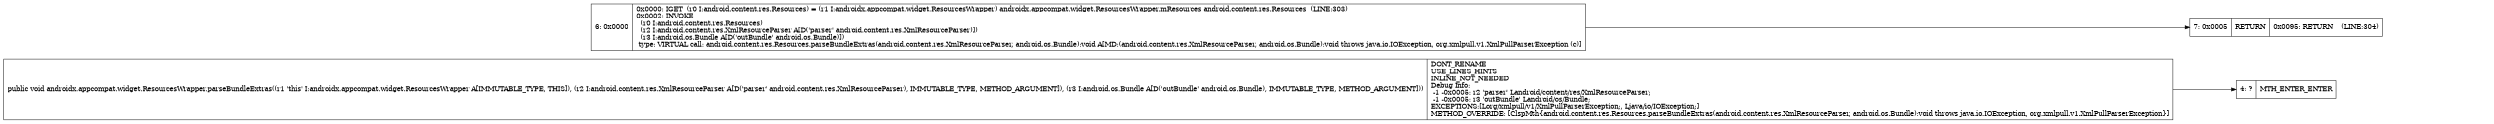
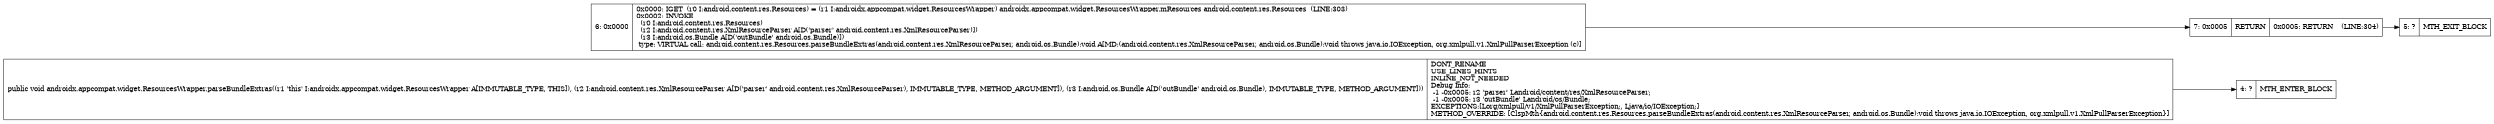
(2326, 27) -> (2326, 27)
none -> (2445, 27)
(2296, 89) -> (2296, 89)
